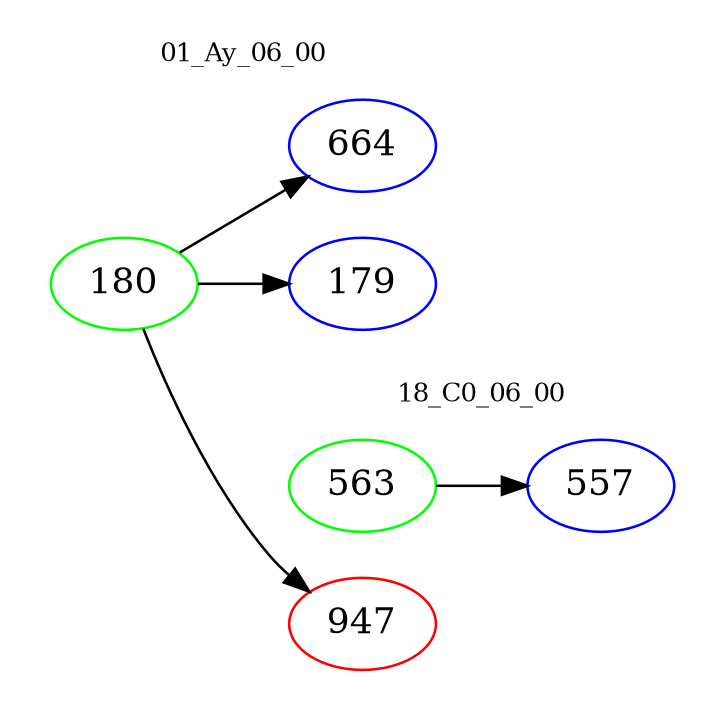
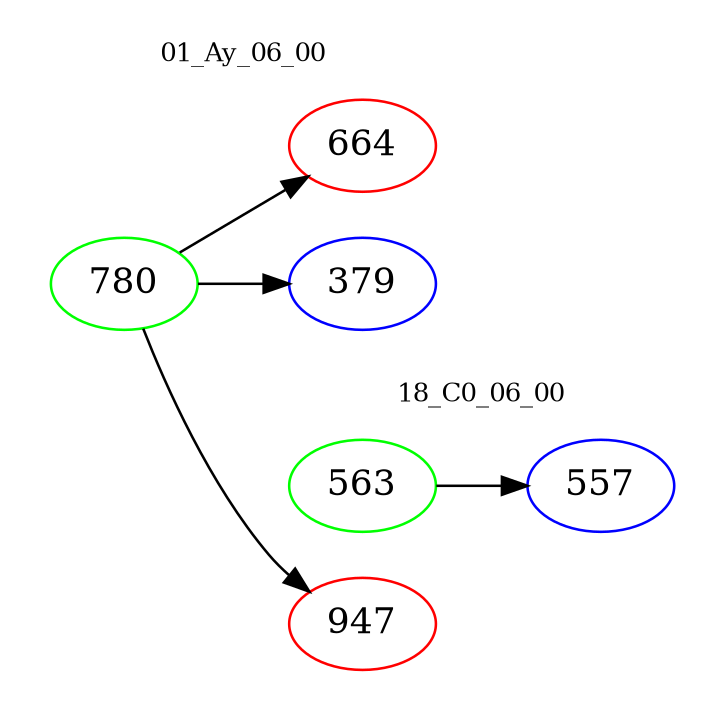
(363, 146) -> (363, 146)
(124, 284) -> (124, 284)
(363, 284) -> (363, 284)
